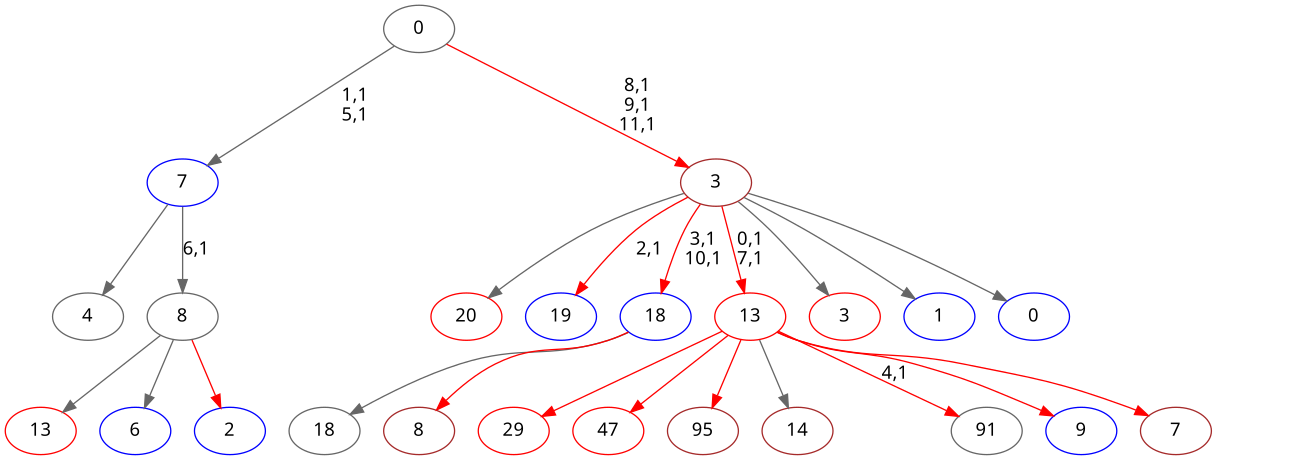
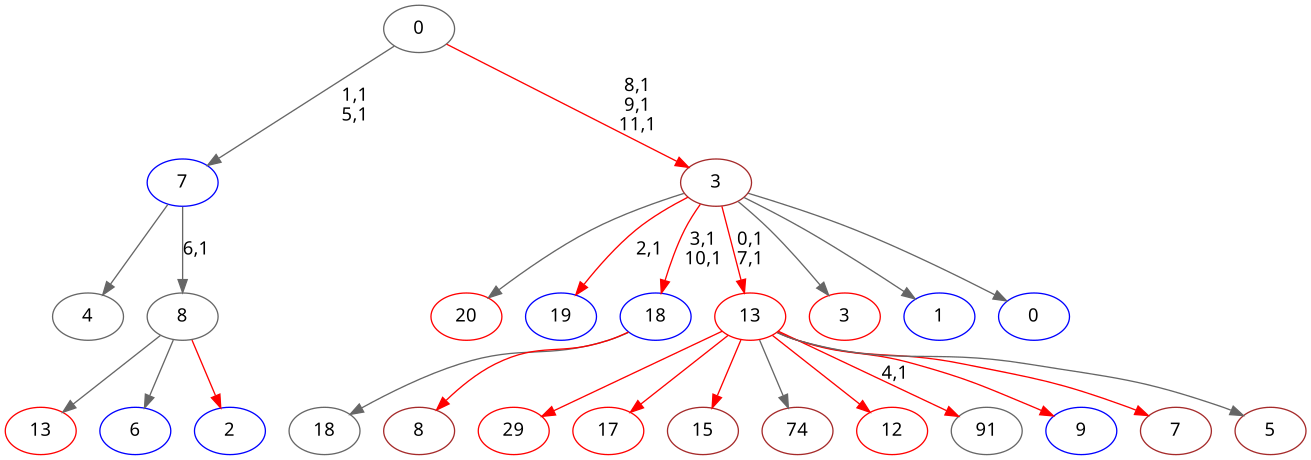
(608, 431) -> (608, 431)
(703, 431) -> (703, 431)
(798, 431) -> (798, 431)
none -> (892, 431)
none -> (1271, 431)
